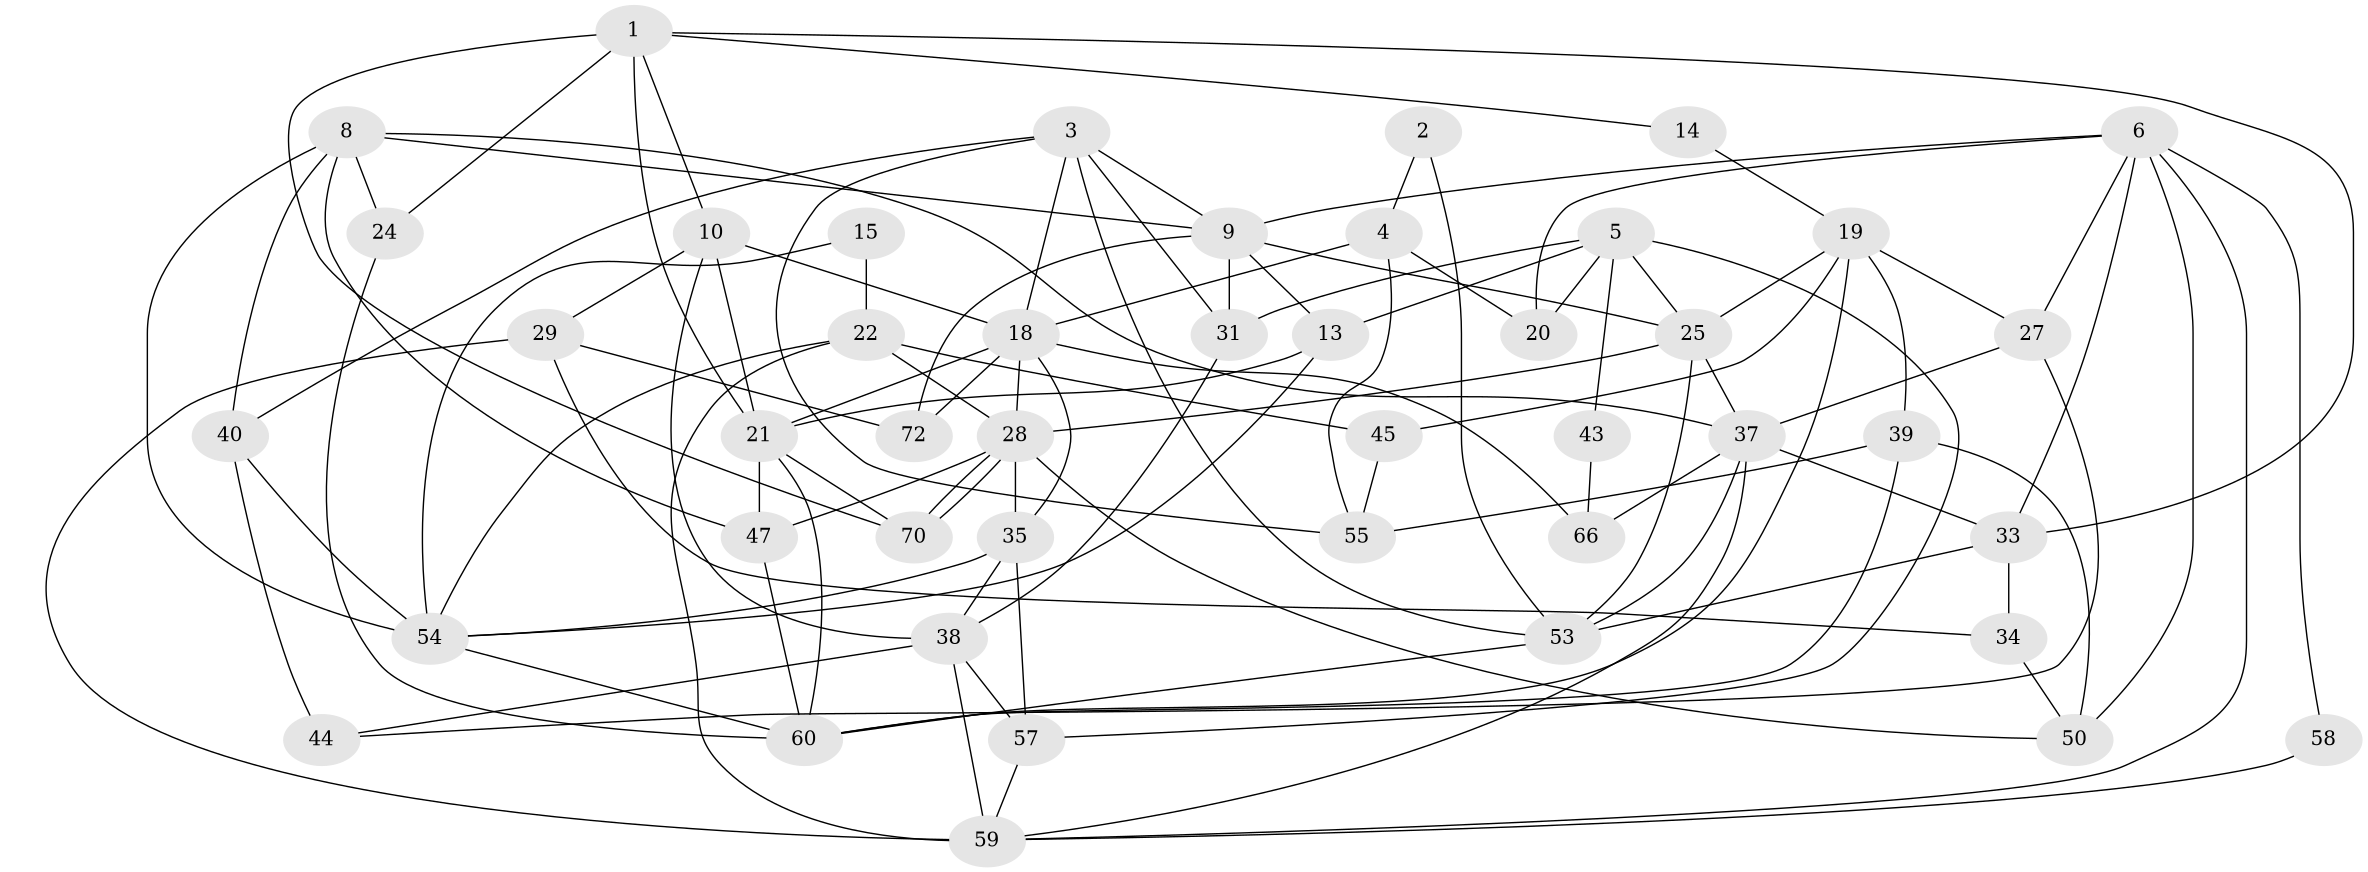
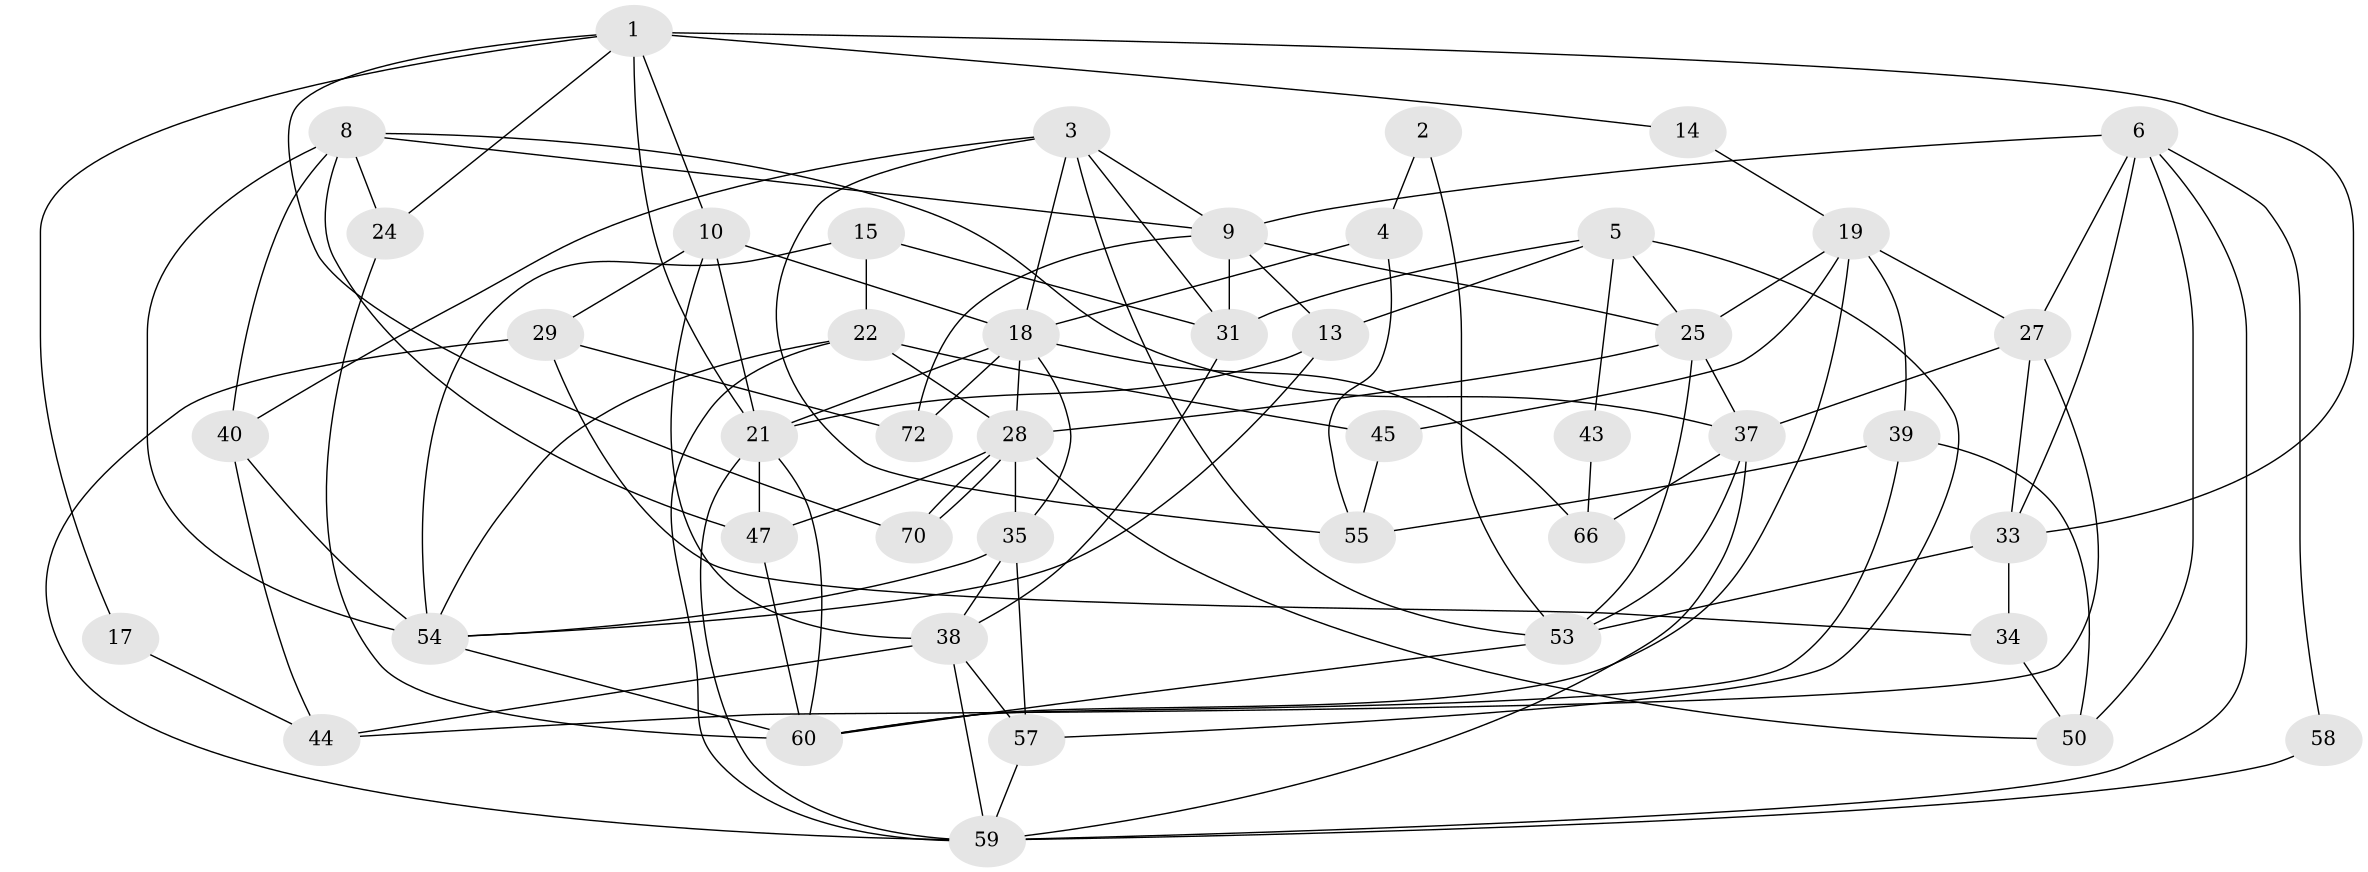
none -> (1070, 290)
(1539, 335) -> none
(837, 487) -> (723, 703)
(1878, 487) -> (2021, 436)
none -> (121, 639)
